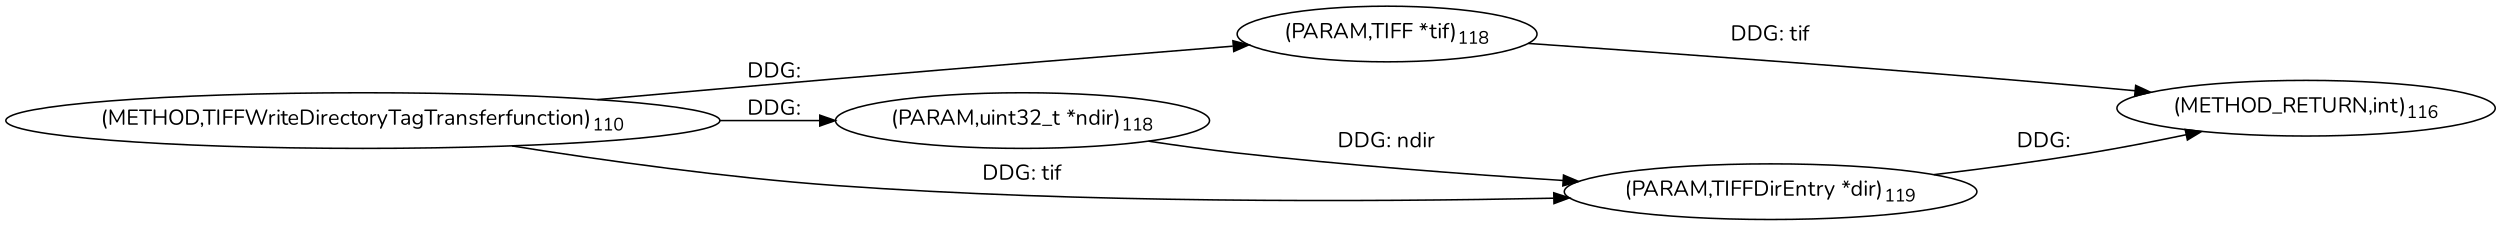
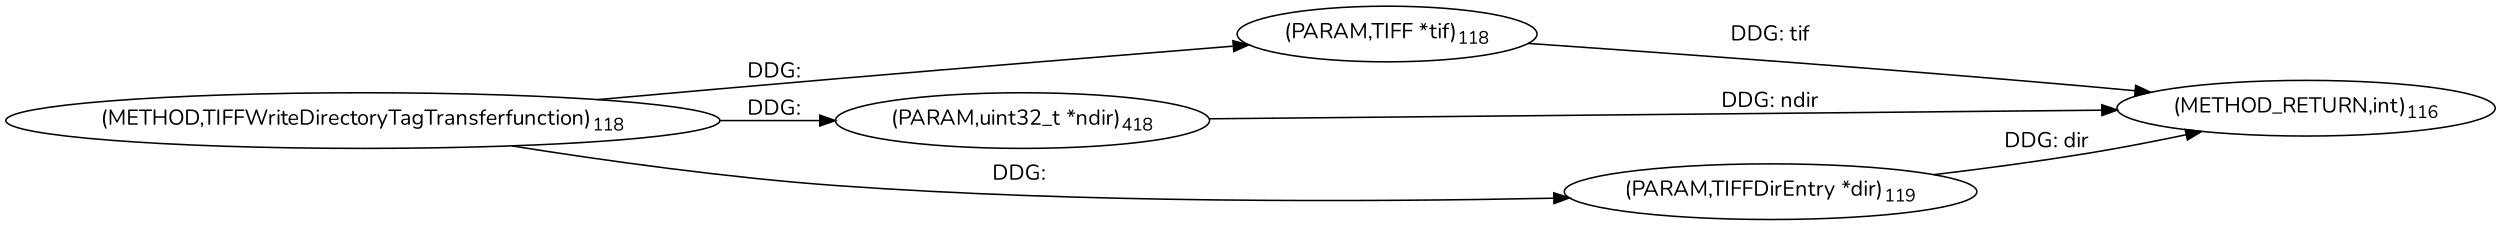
(609, 118) -> (609, 118)
(1138, 118) -> (1138, 118)
(2047, 141) -> (2047, 141)
(1355, 165) -> (1655, 114)
(1023, 174) -> (1023, 174)
